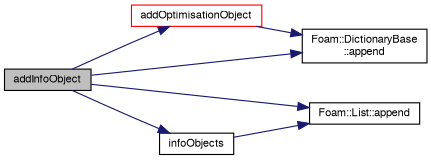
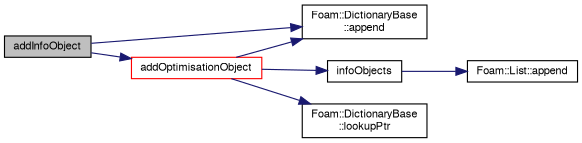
(195, 95) -> none
(116, 110) -> (289, 70)
none -> (365, 121)
